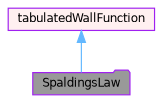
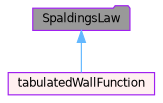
(81, 58) -> (81, 58)
